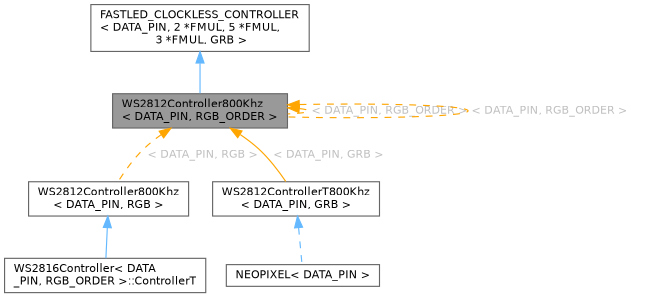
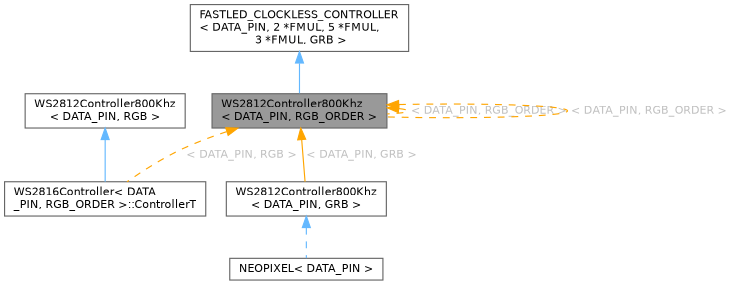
(137, 156) -> (175, 153)
(296, 199) -> (306, 199)
